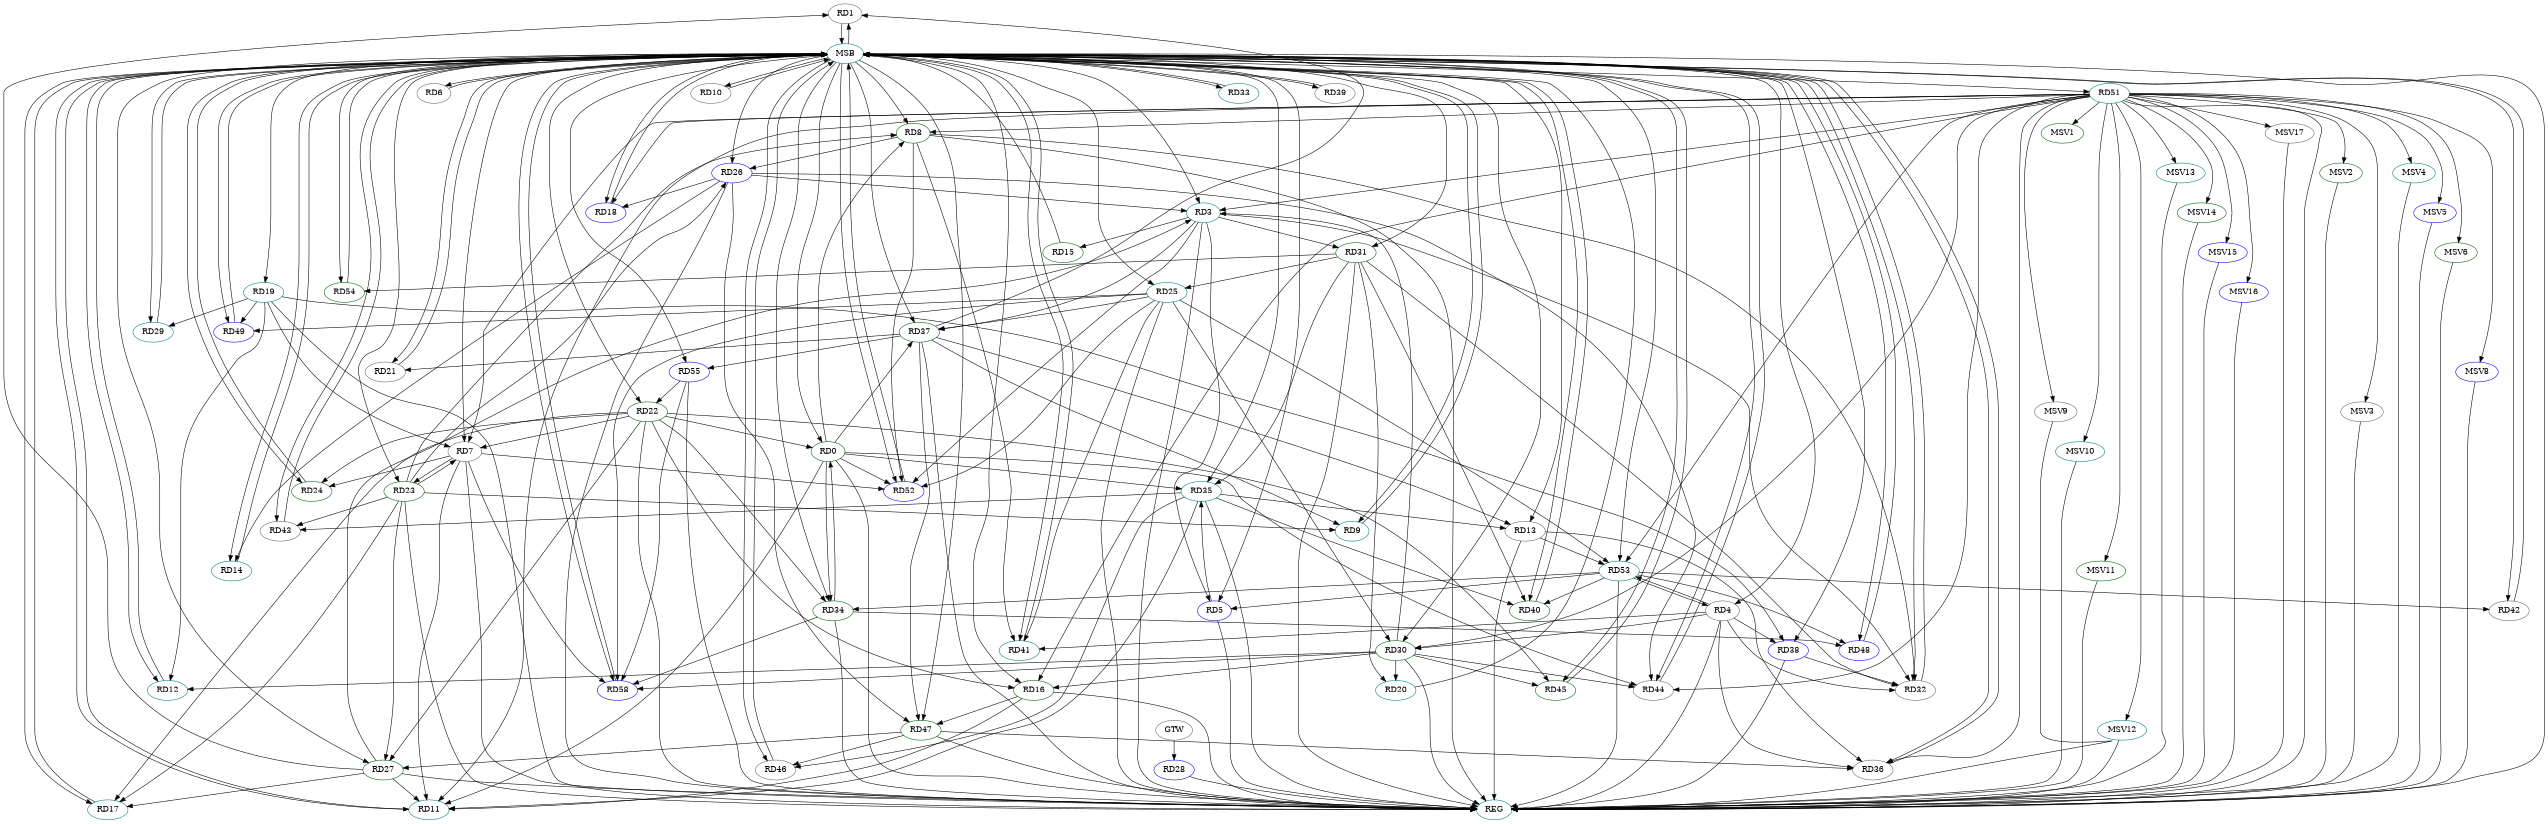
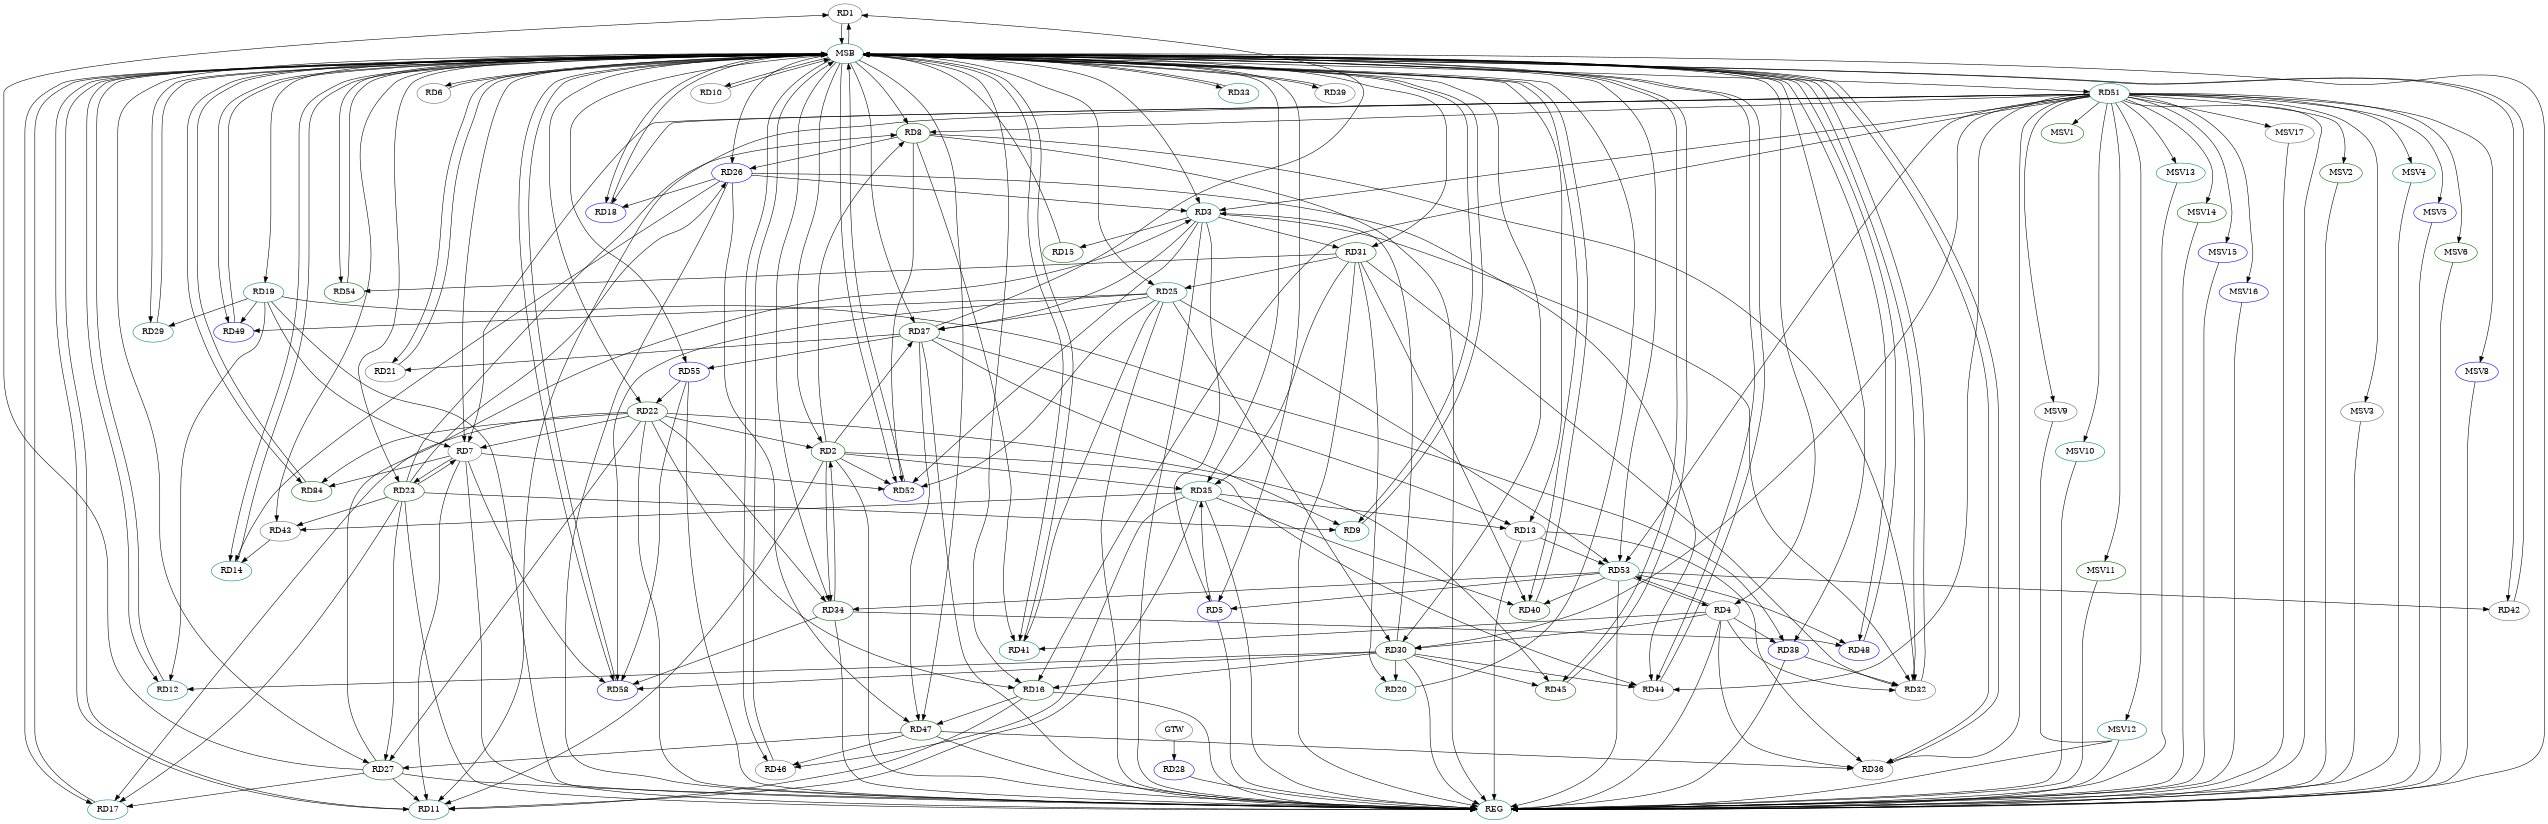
(388, 102) -> (258, 549)
(828, 452) -> (828, 452)
(312, 491) -> (312, 491)
